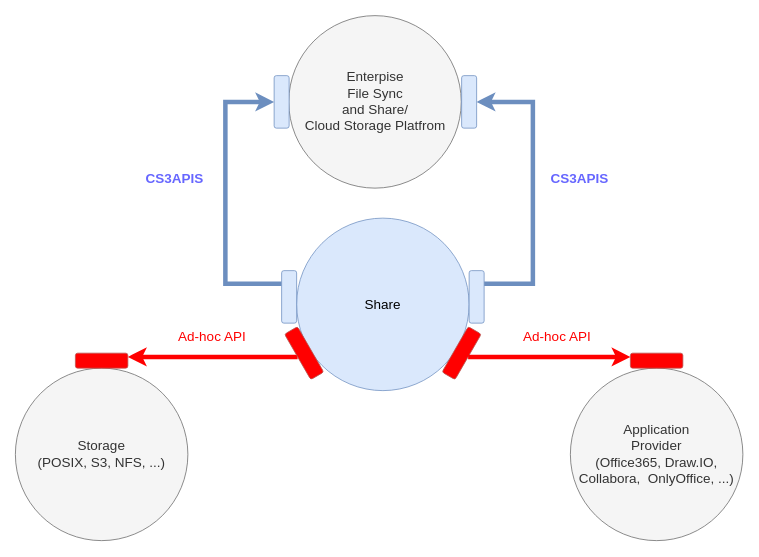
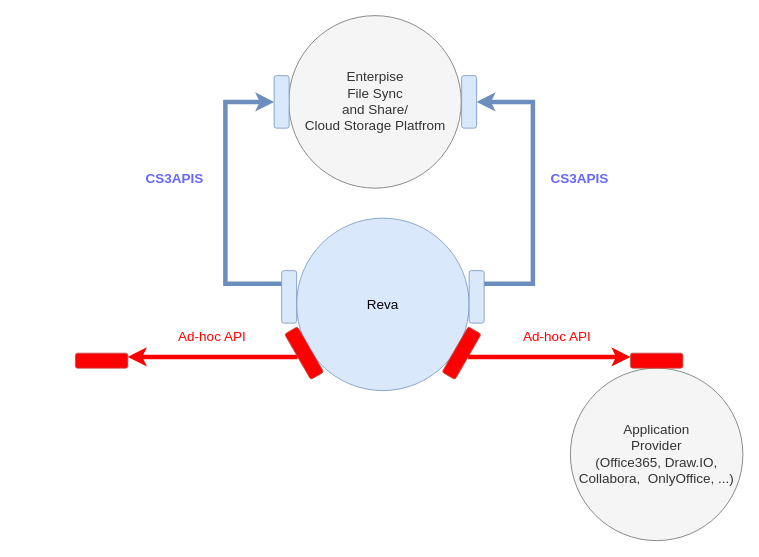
(383, 304) -> (383, 304)
(102, 454) -> none
